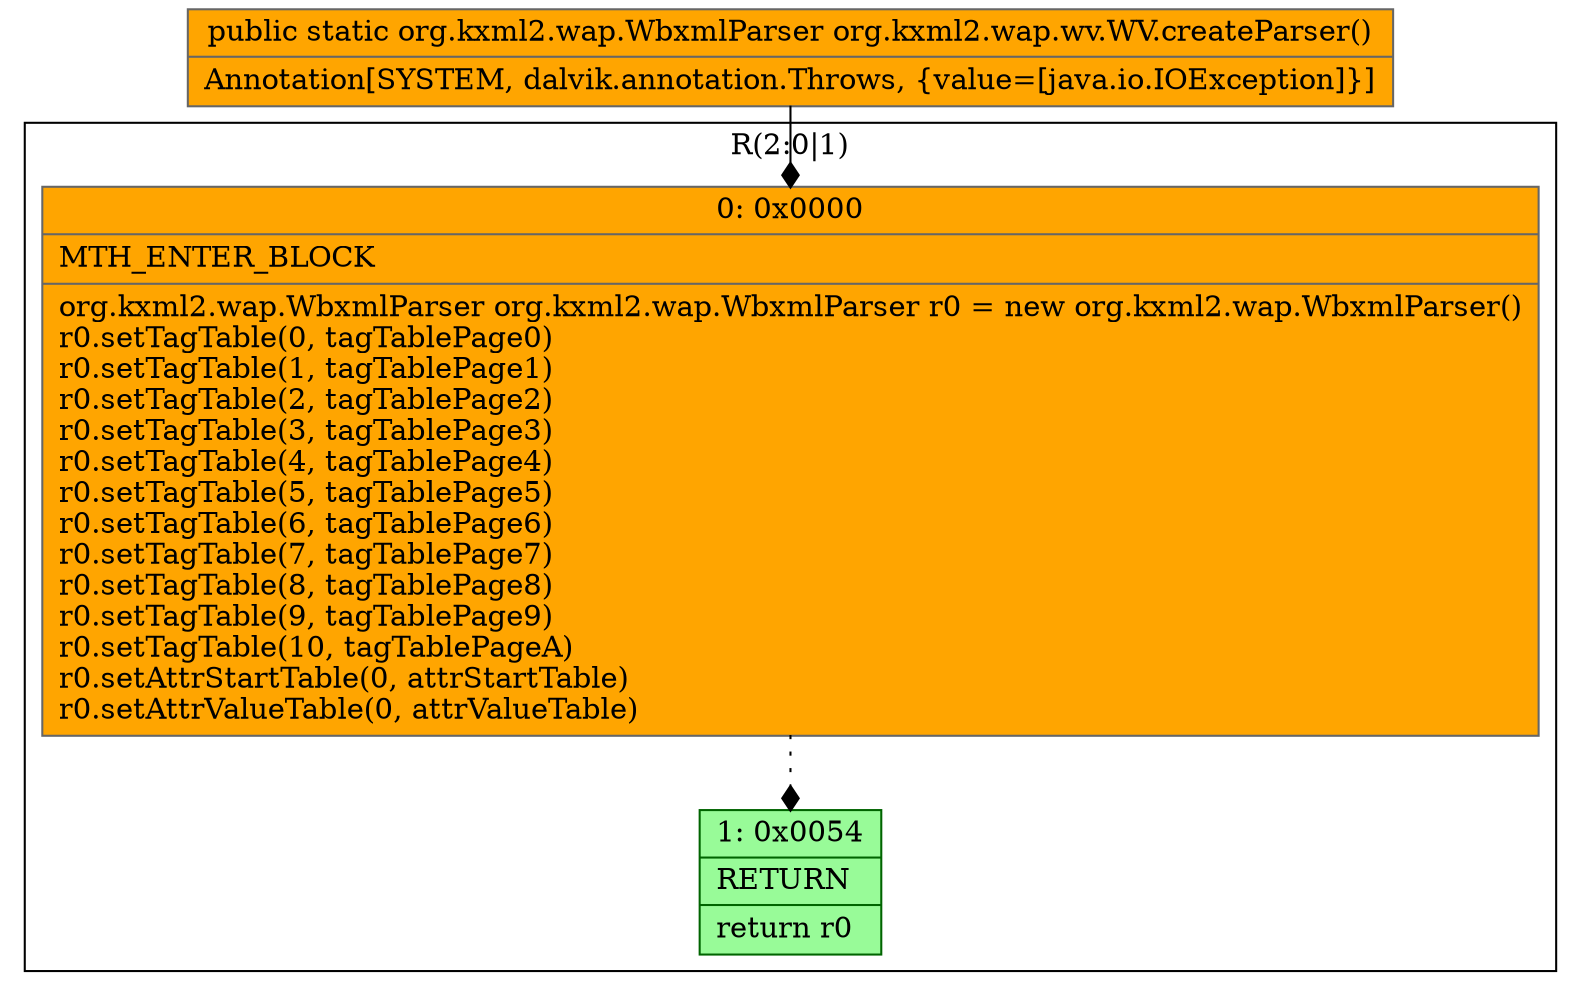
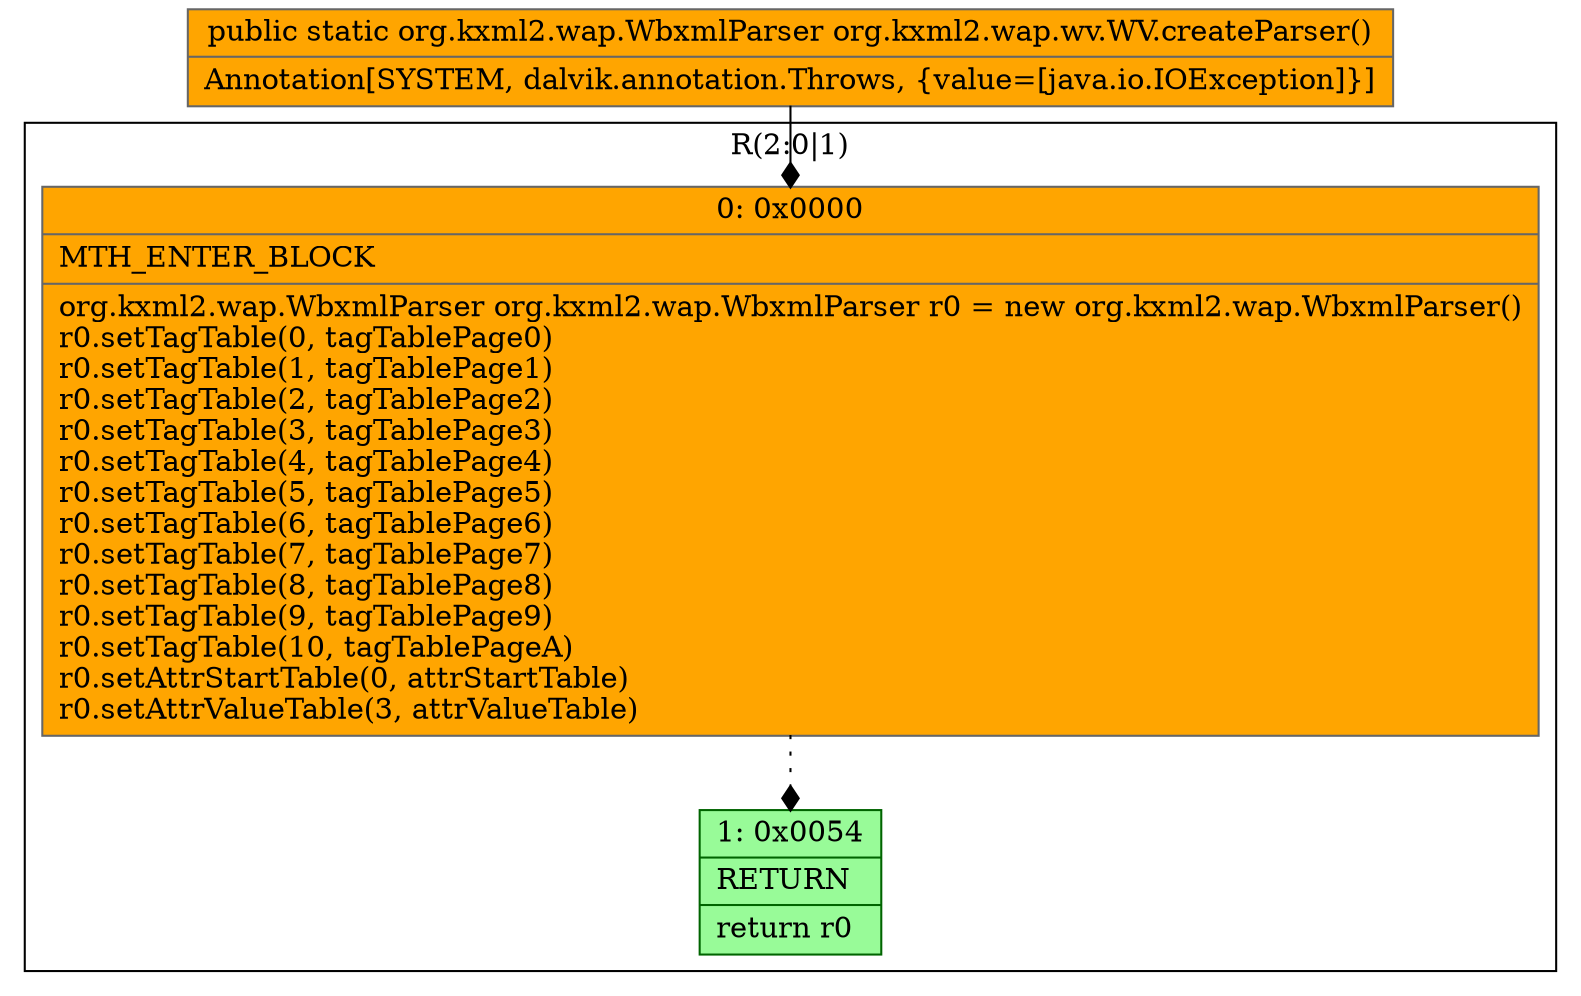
(349, 710) -> (349, 710)
